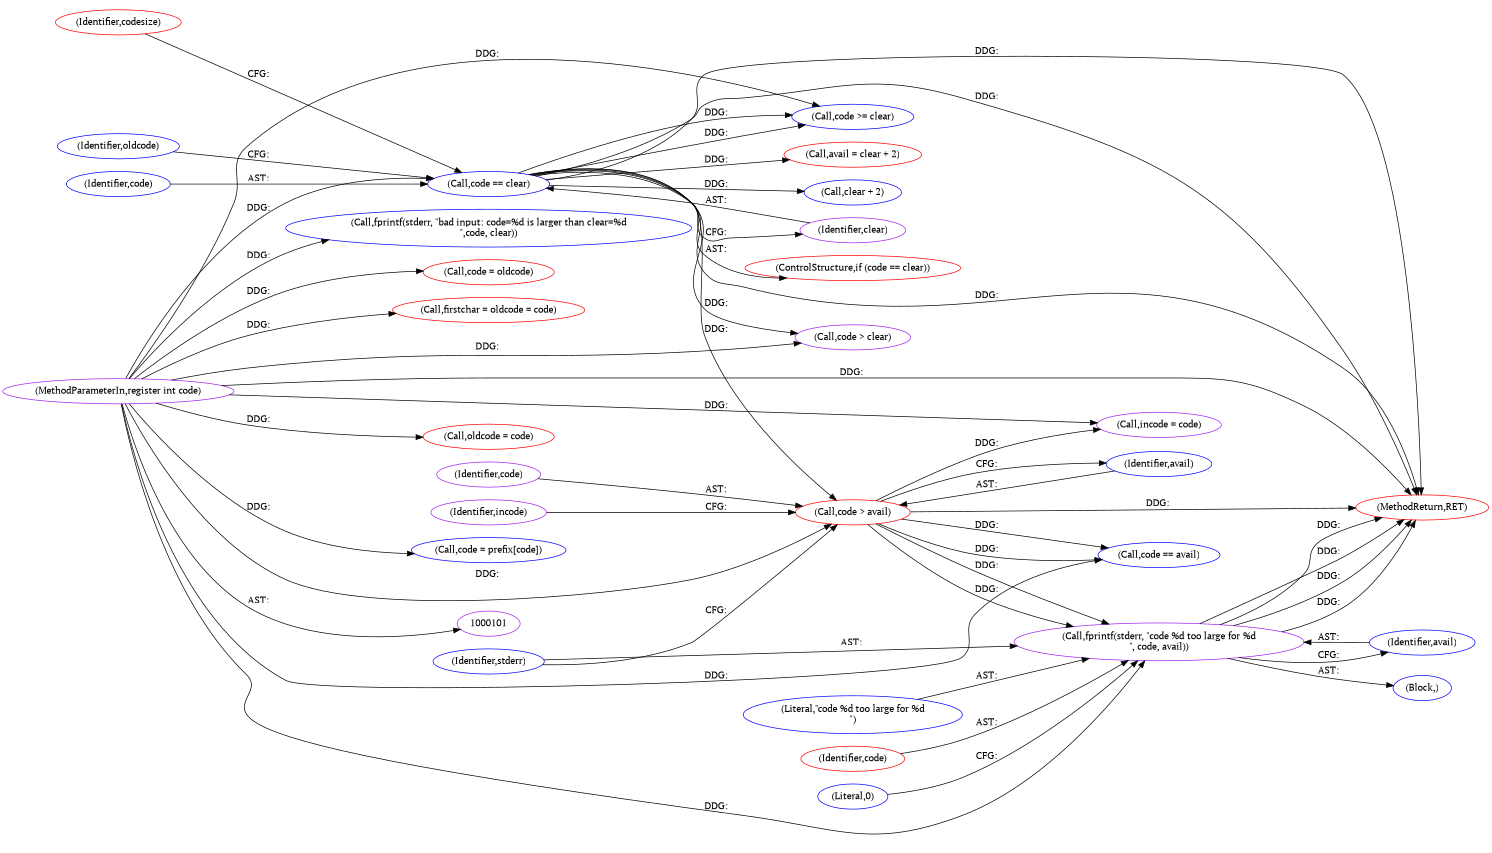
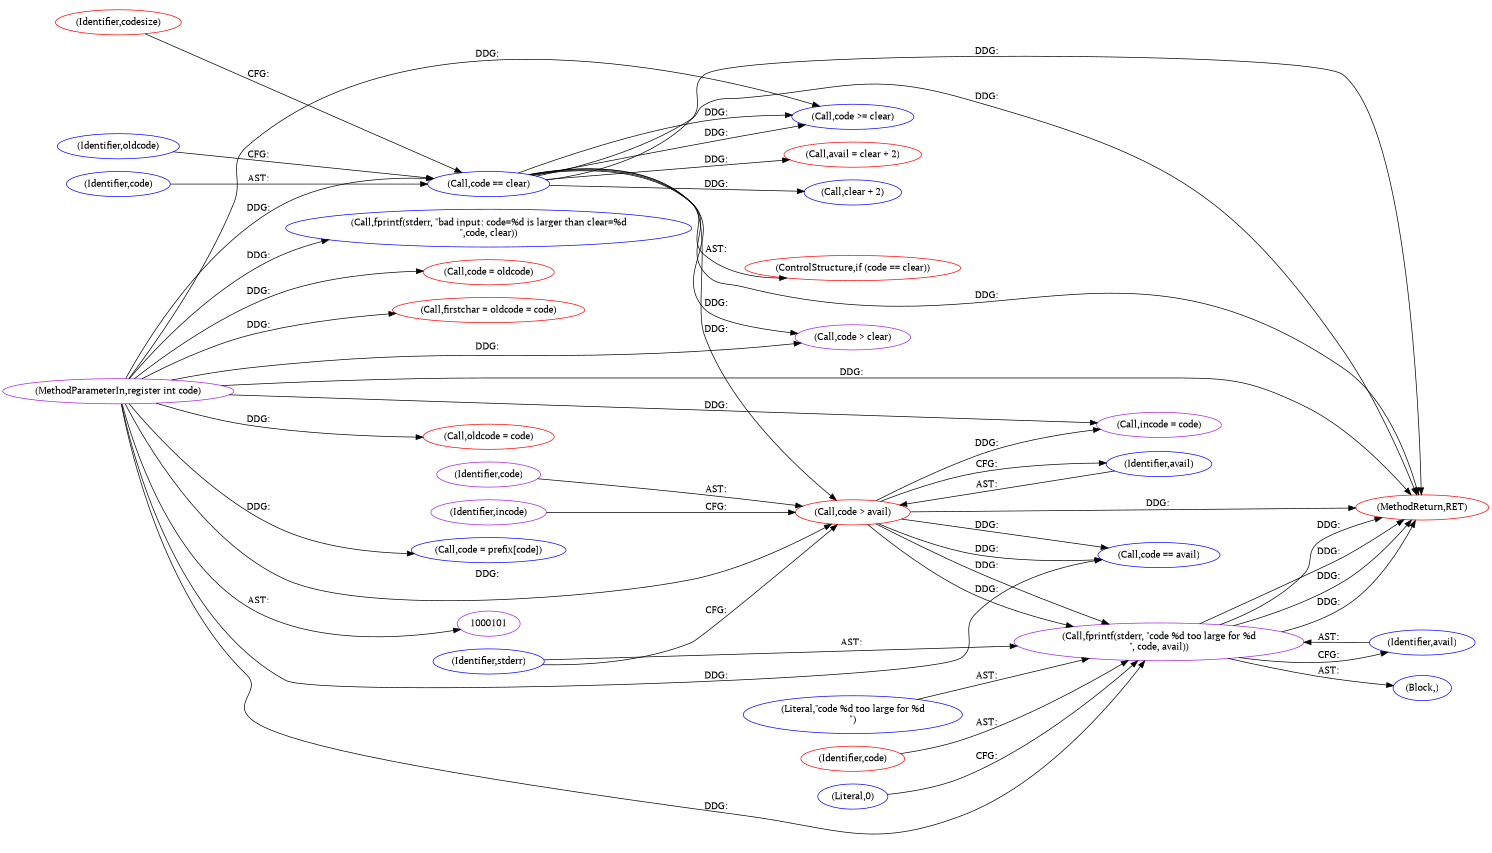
(853, 230) -> none
